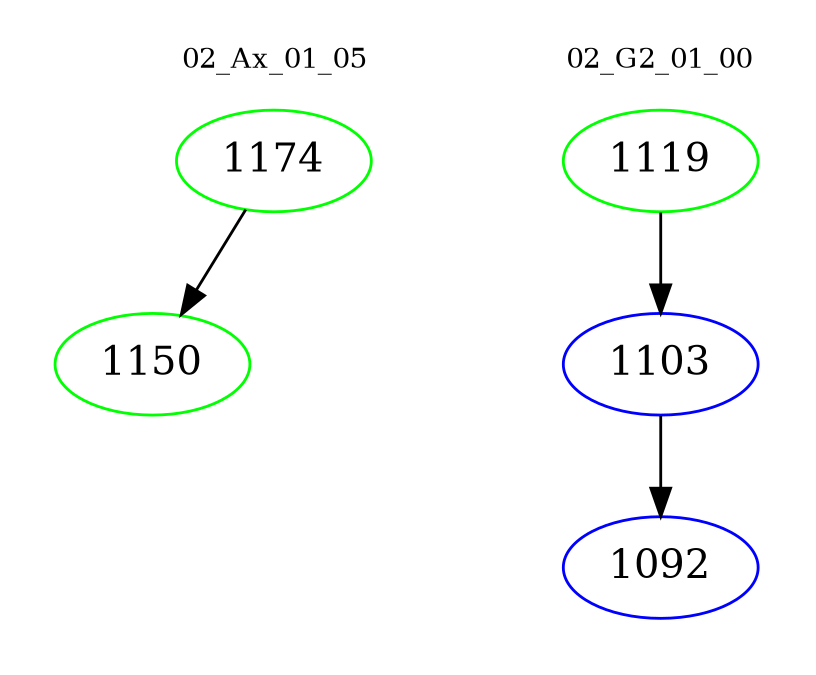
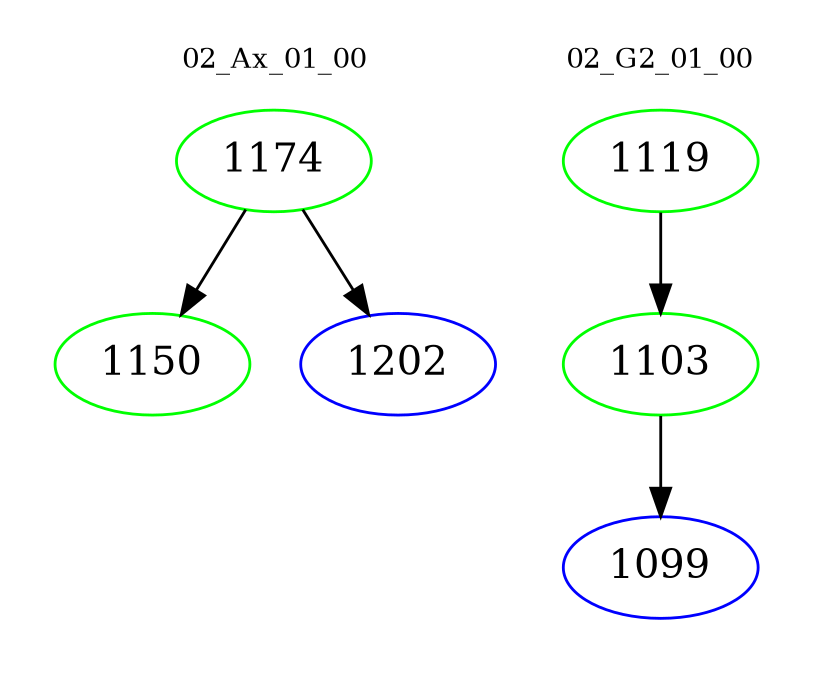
(275, 61) -> (275, 61)
none -> (398, 364)
(661, 364) -> (661, 364)
(661, 568) -> (661, 568)
